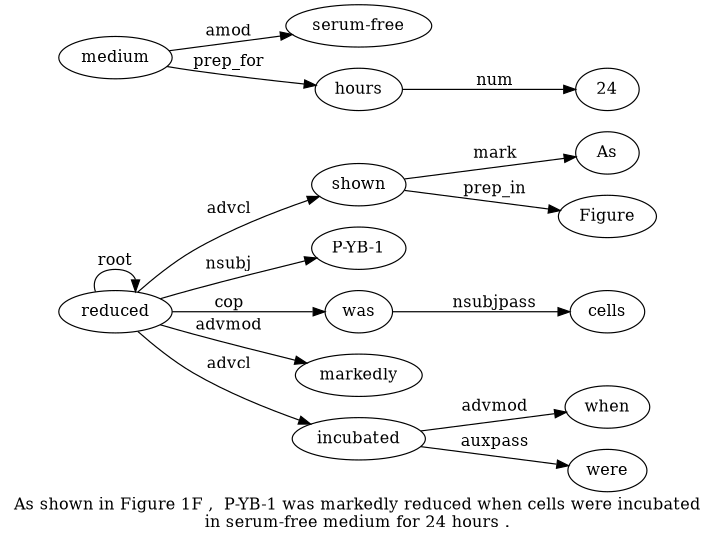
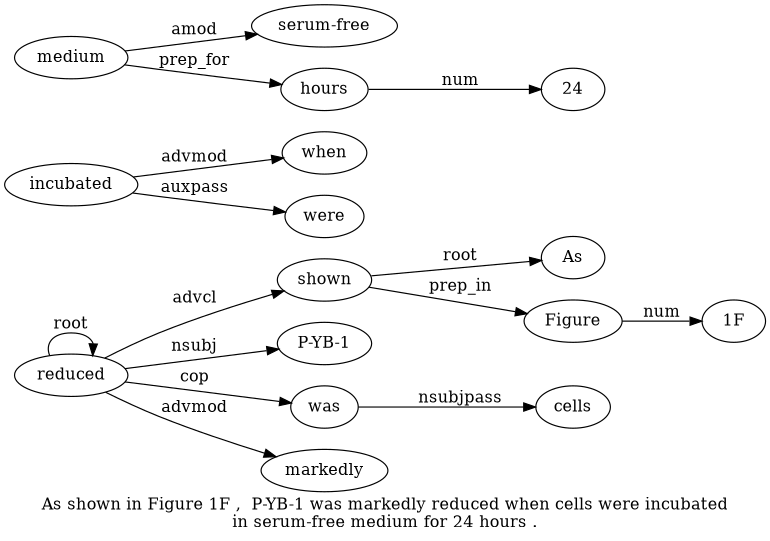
(495, 154) -> (461, 256)
none -> (734, 321)
(214, 384) -> none
